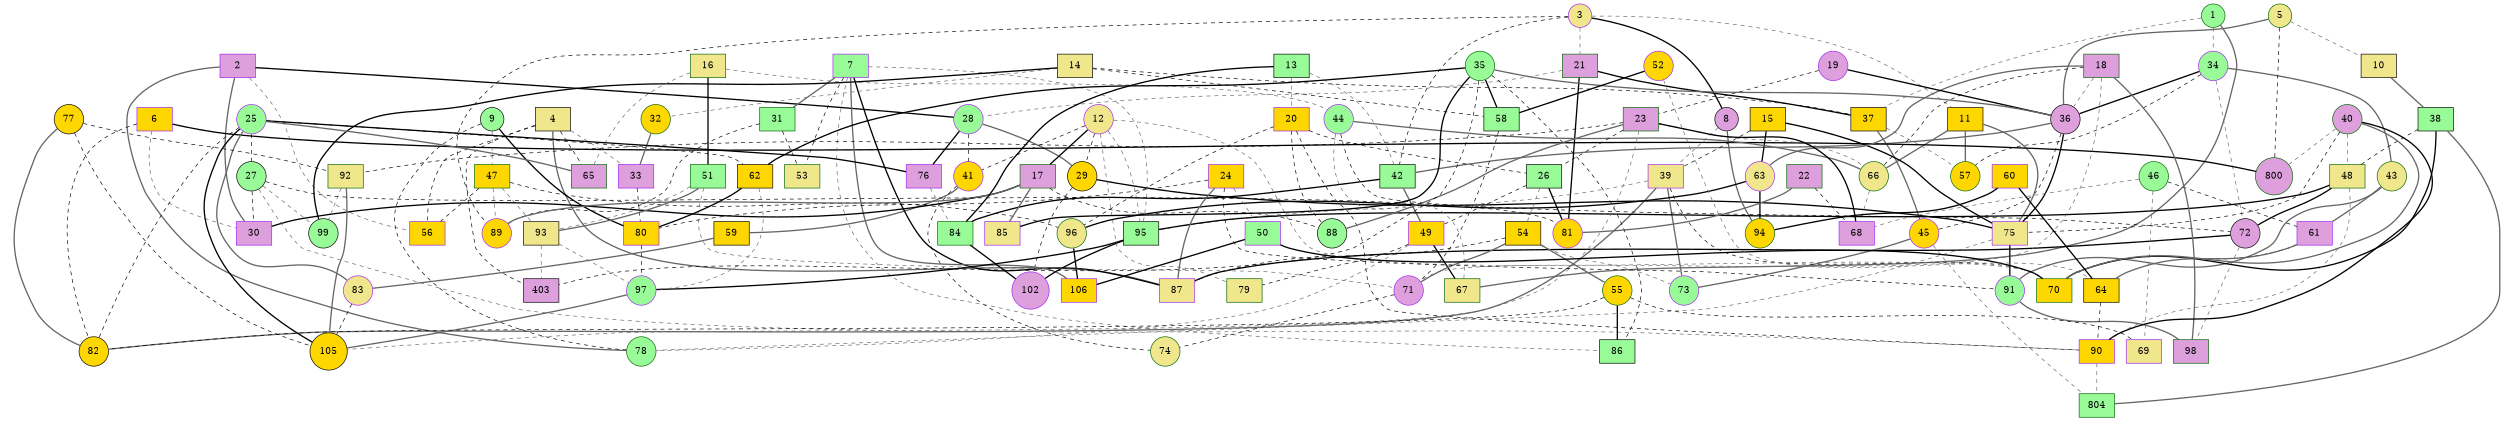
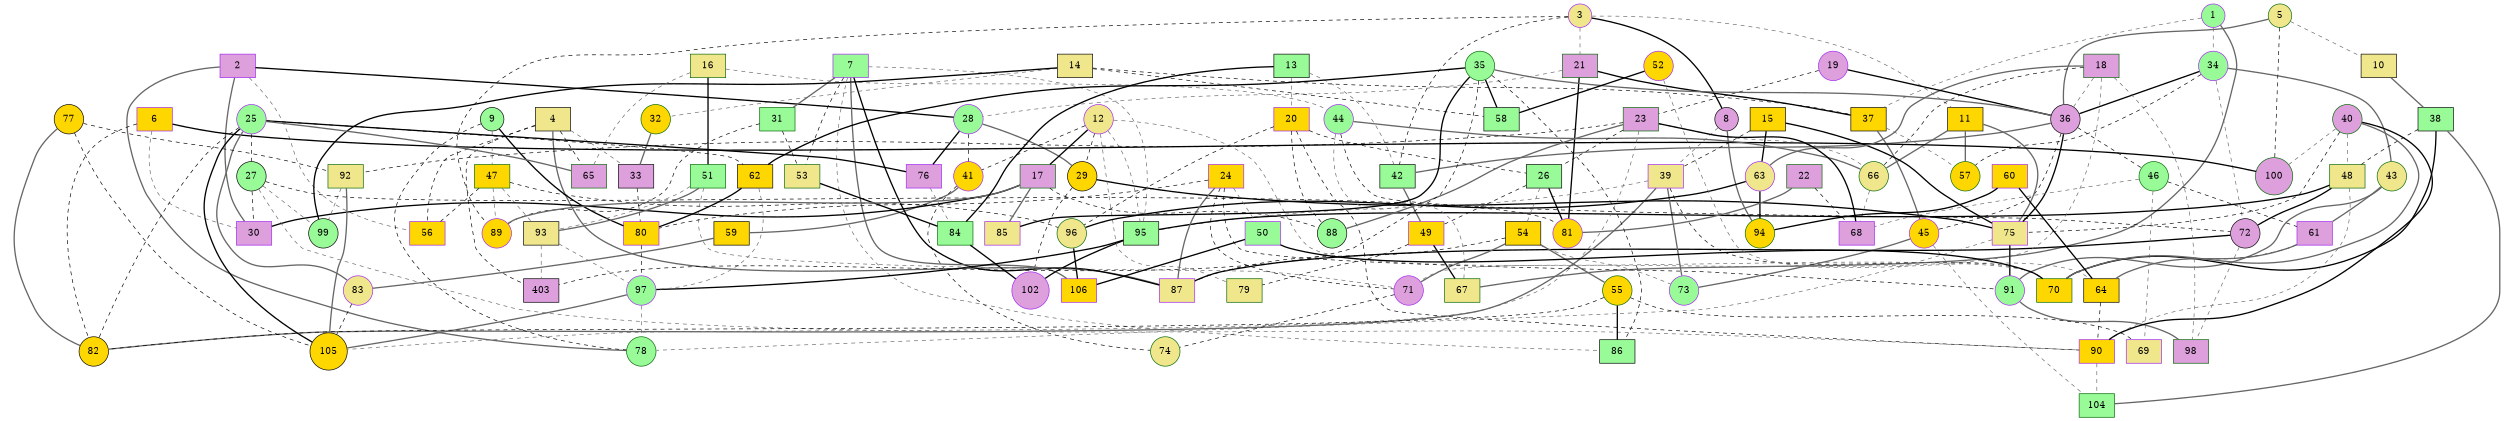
(2213, 16) -> (2213, 16)
none -> (2109, 148)
(636, 176) -> (636, 176)
(2274, 176) -> (2274, 176)
(1257, 194) -> (849, 194)
(2186, 198) -> (2186, 198)
(1466, 219) -> (1237, 261)
(1212, 319) -> (641, 317)
(2097, 406) -> (2097, 406)
